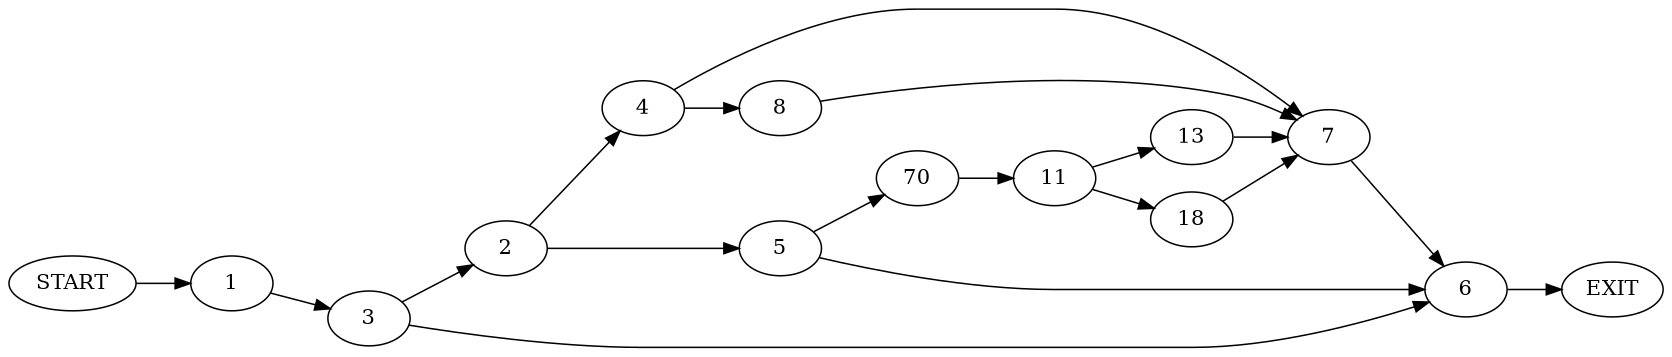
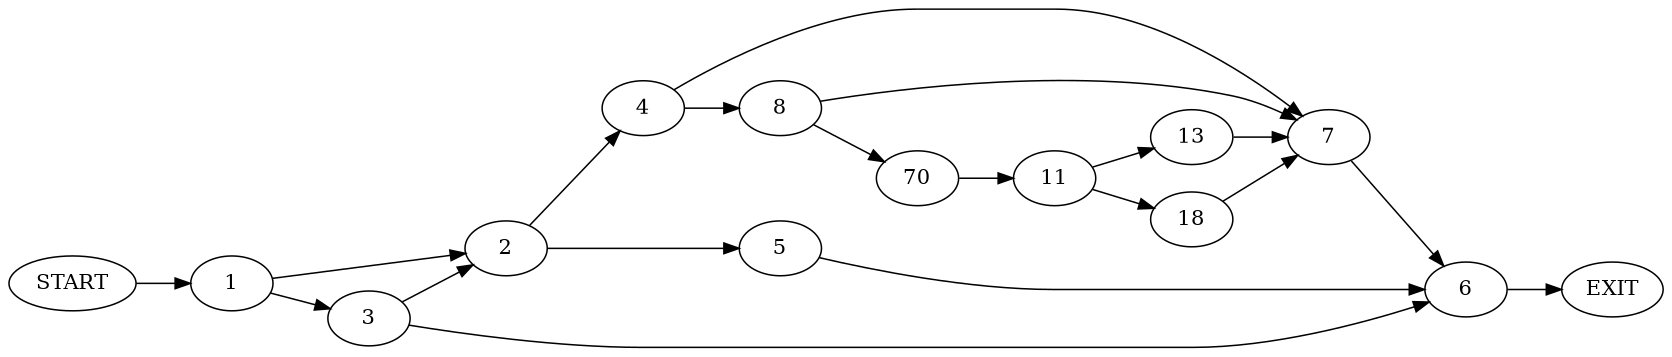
(842, 217) -> (842, 140)
none -> (362, 267)
